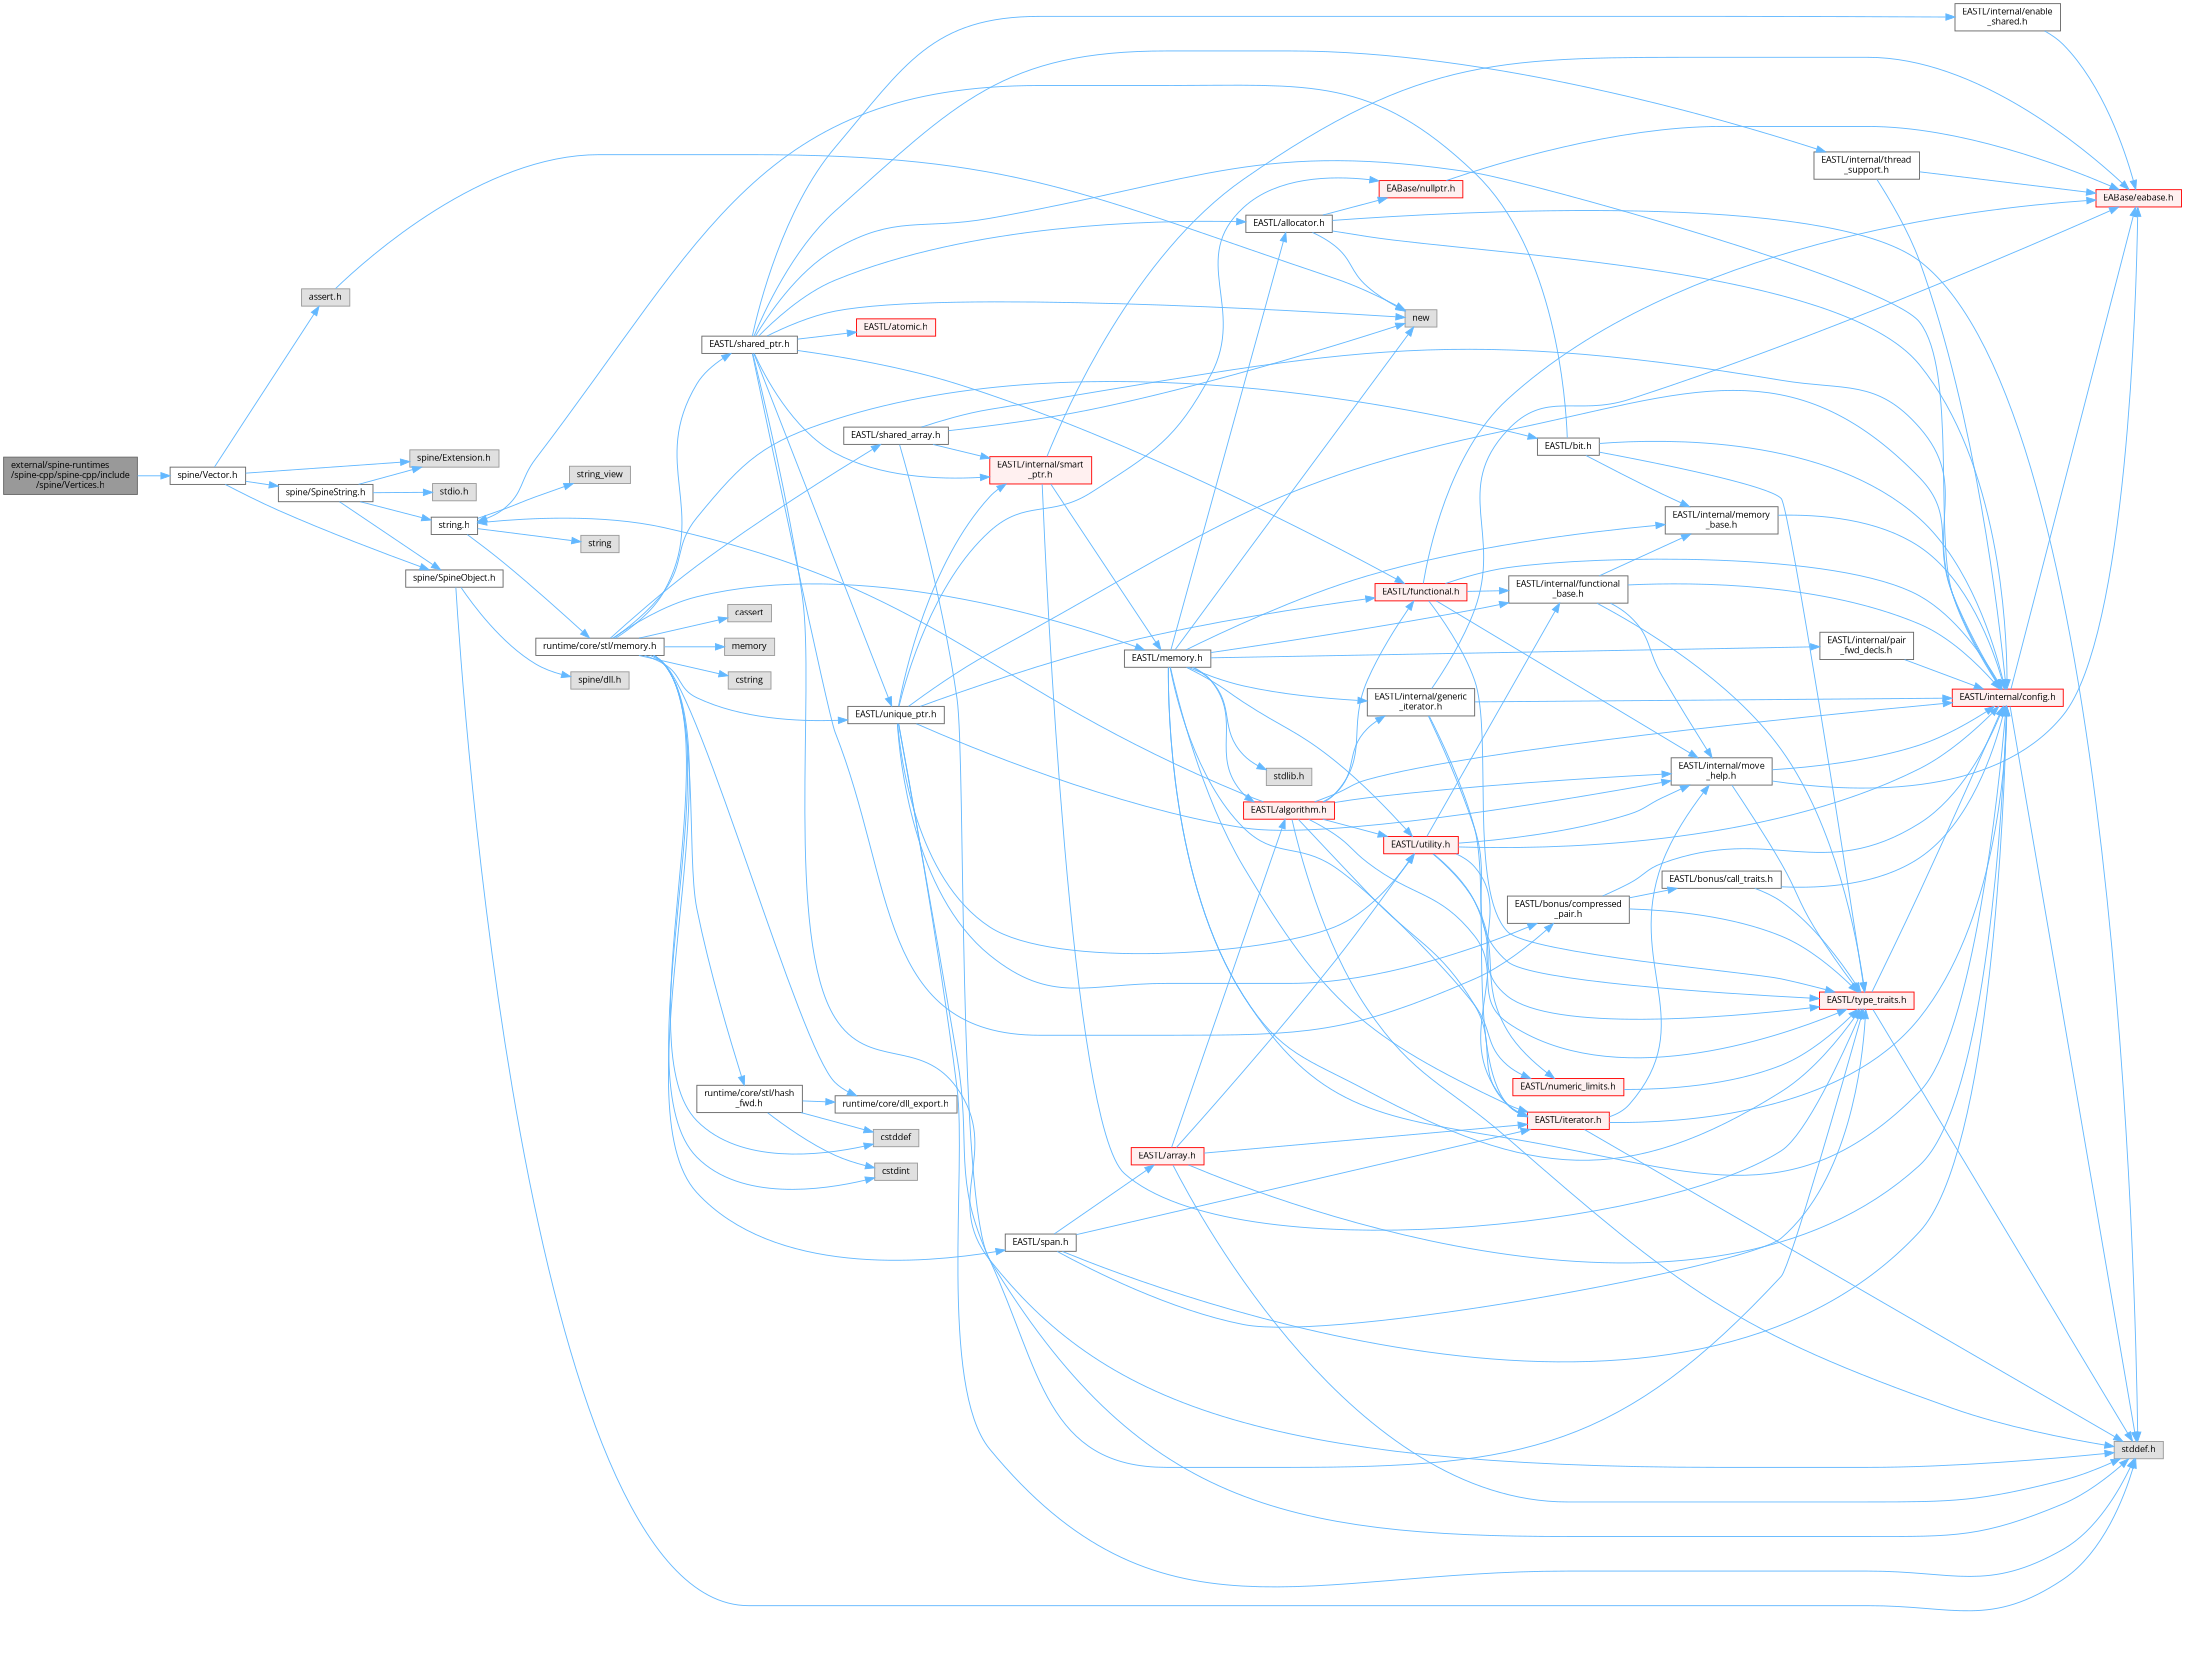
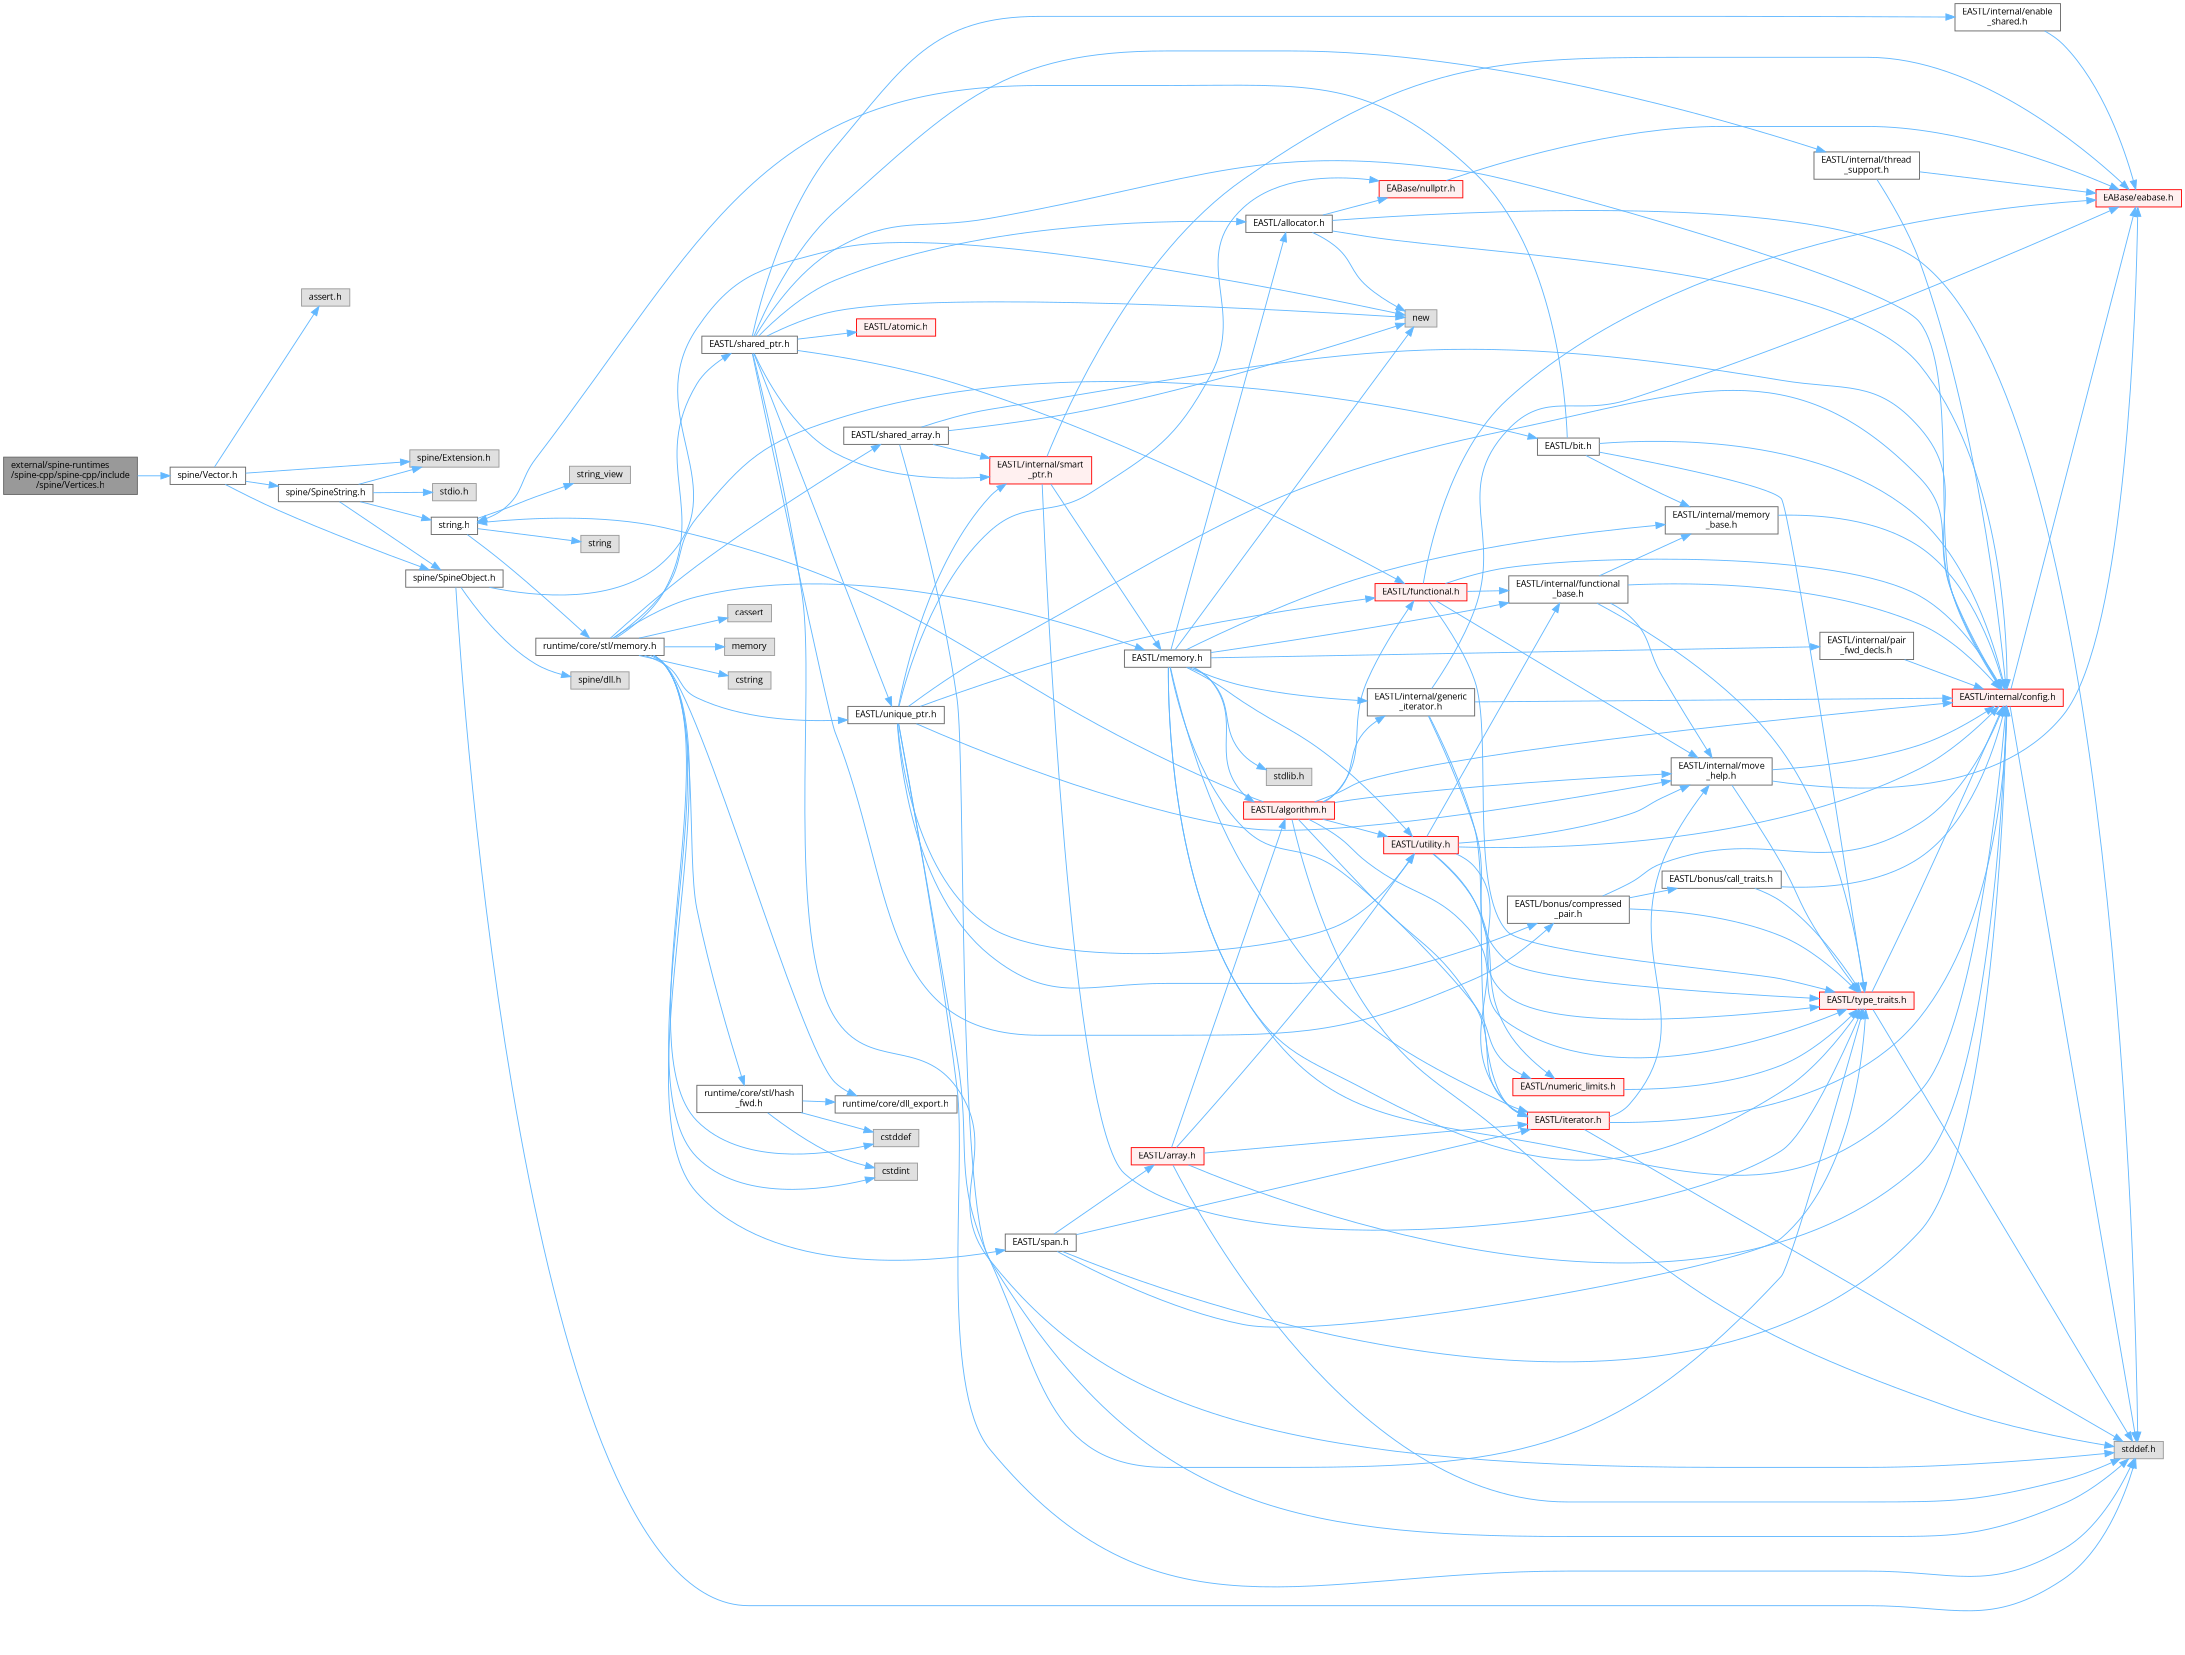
(858, 158) -> (879, 244)
